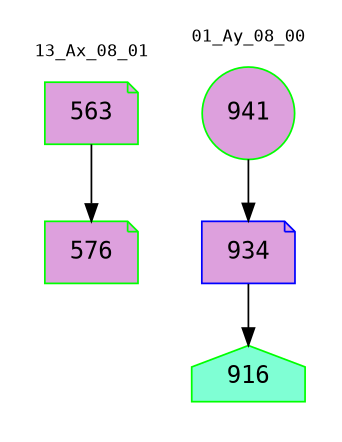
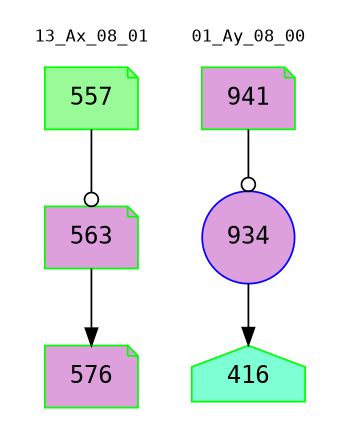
none -> (91, 98)
(248, 113) -> (248, 98)
(248, 181) -> (248, 153)
(248, 252) -> (248, 237)
(248, 377) -> (248, 377)
